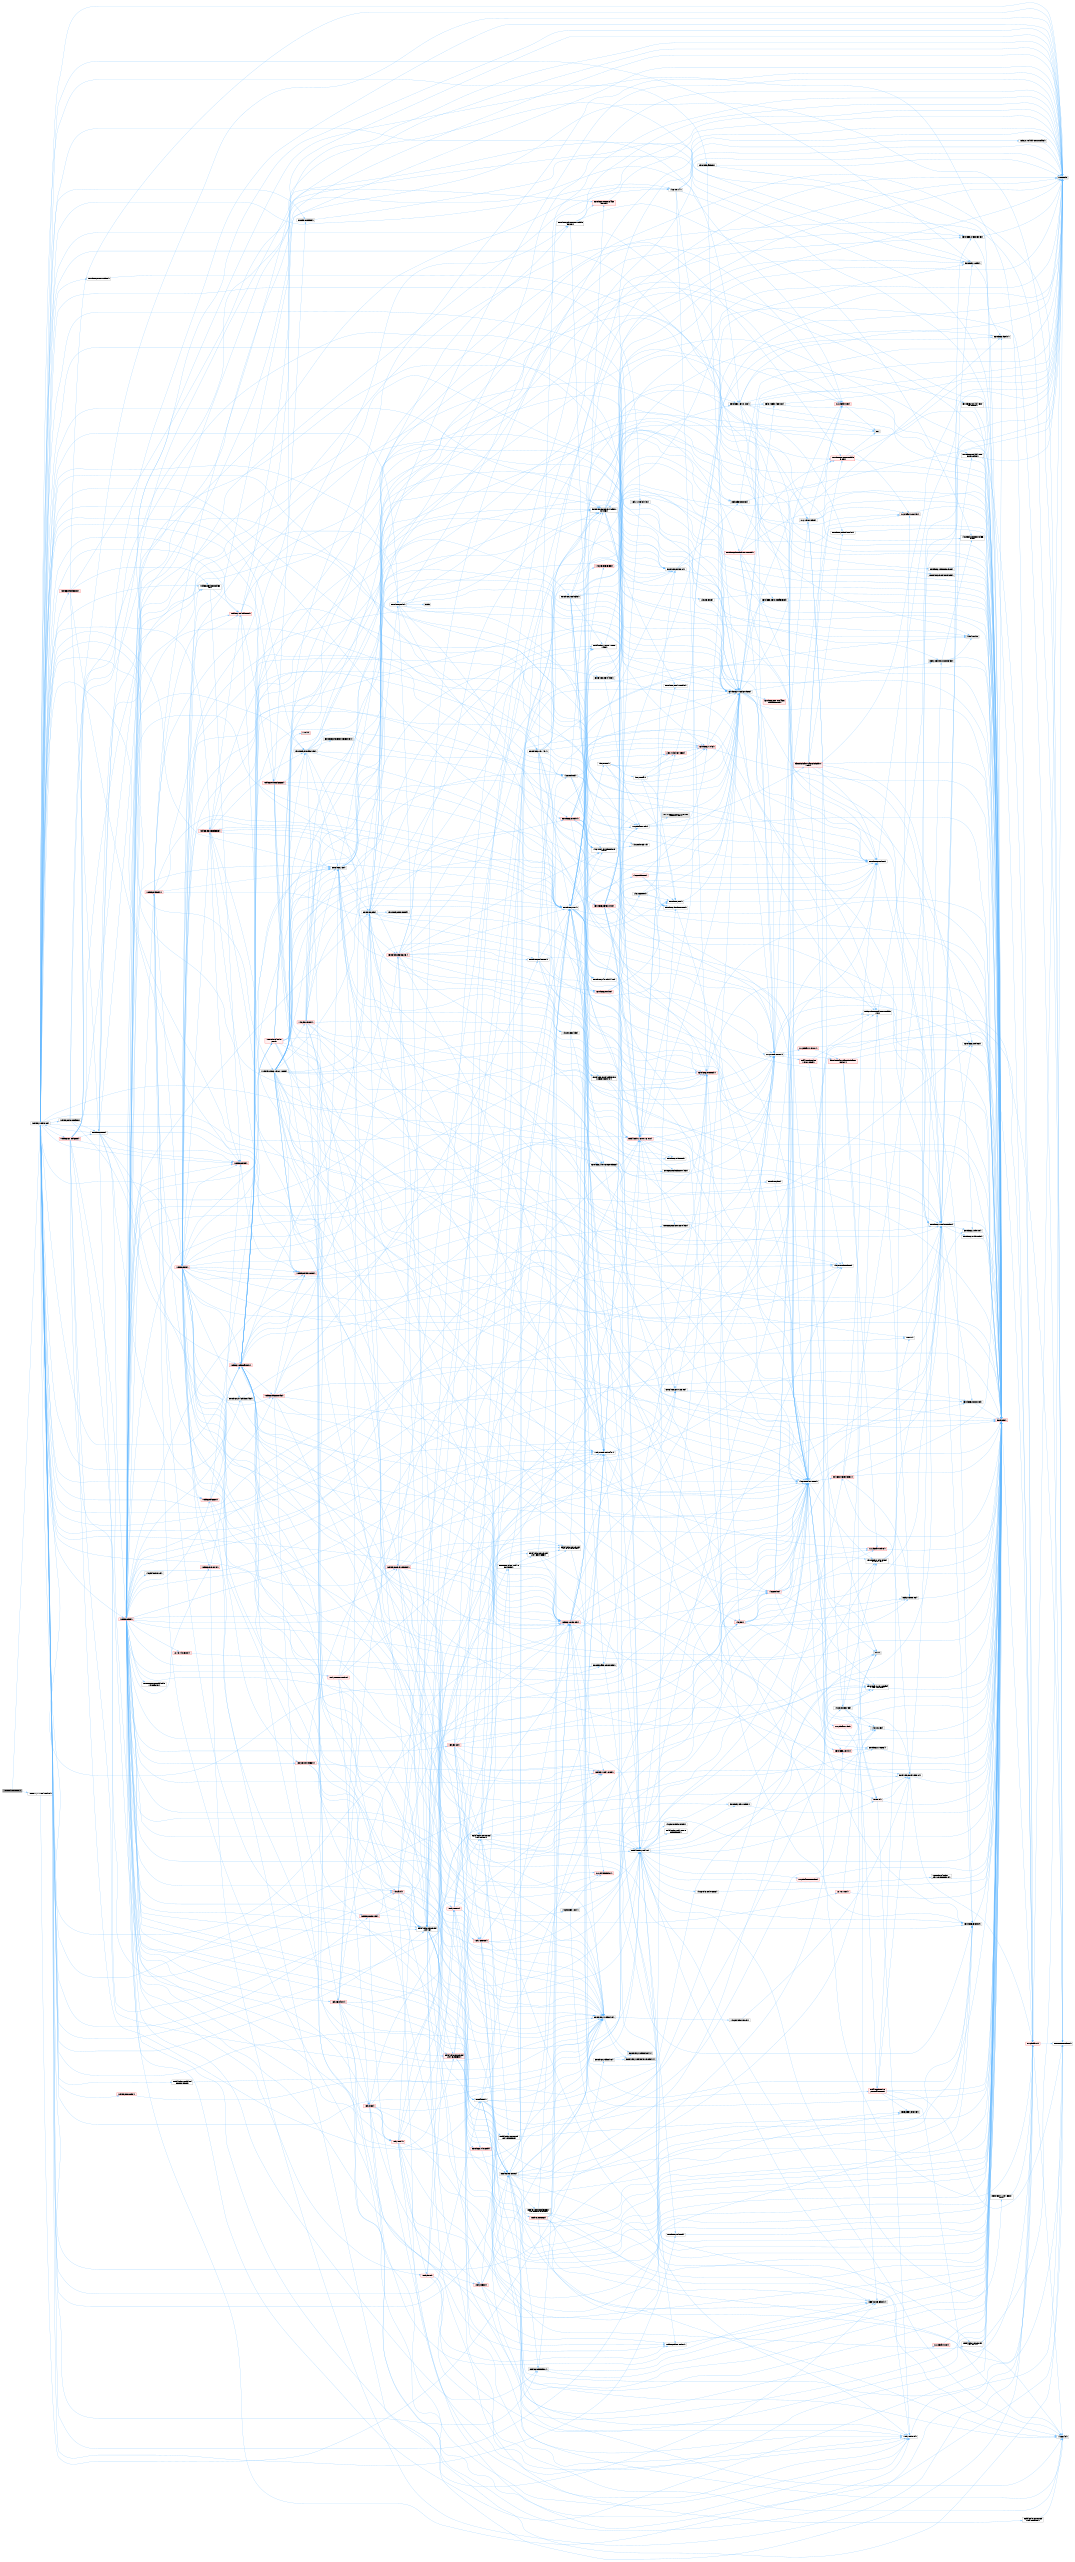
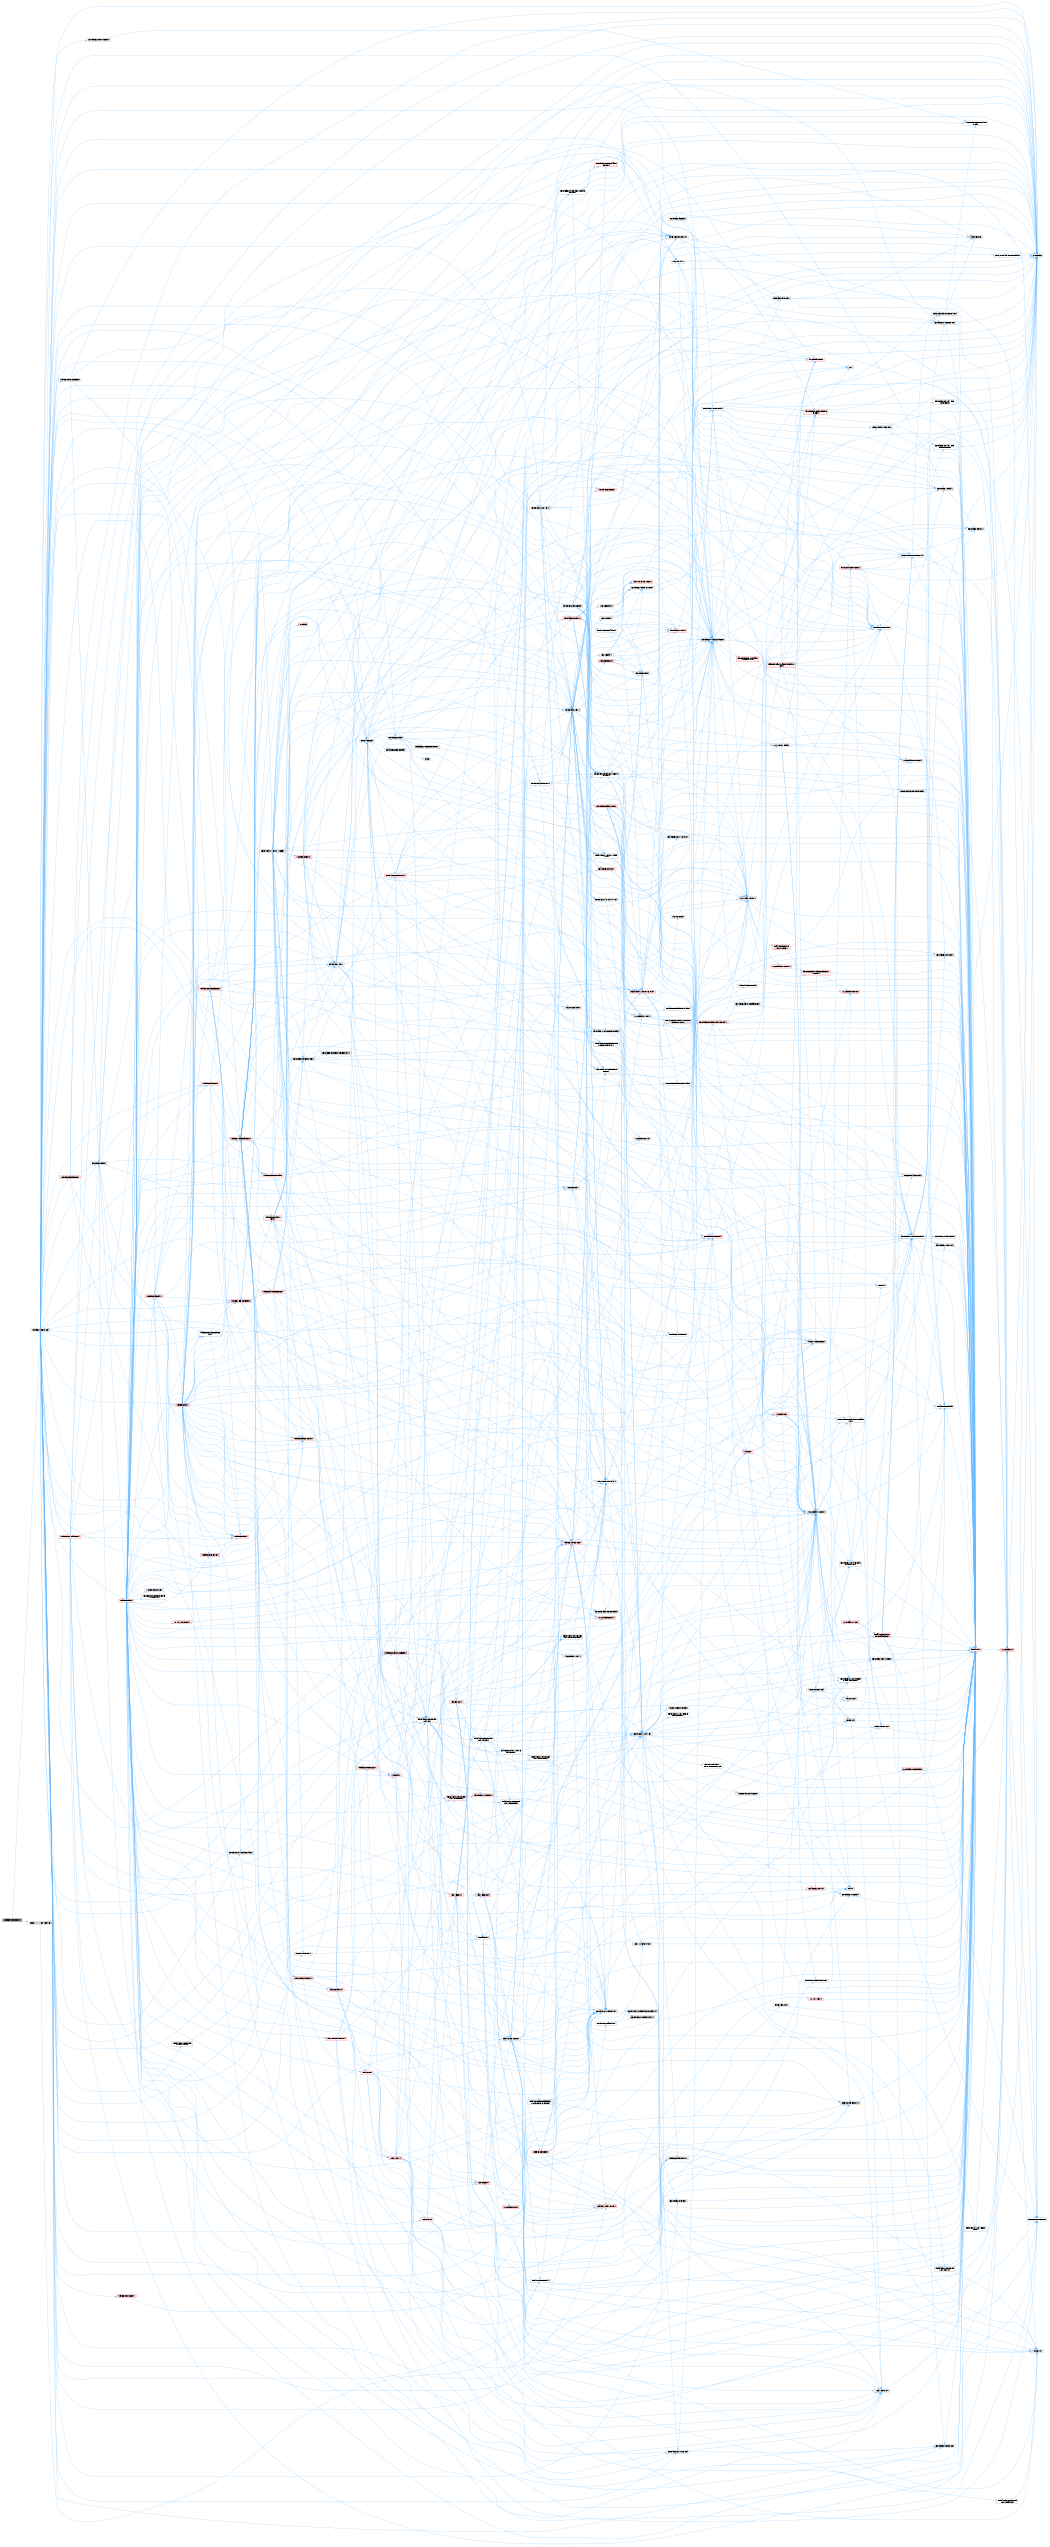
(622, 771) -> (580, 676)
(274, 1071) -> (273, 851)
(166, 1187) -> (136, 1357)
